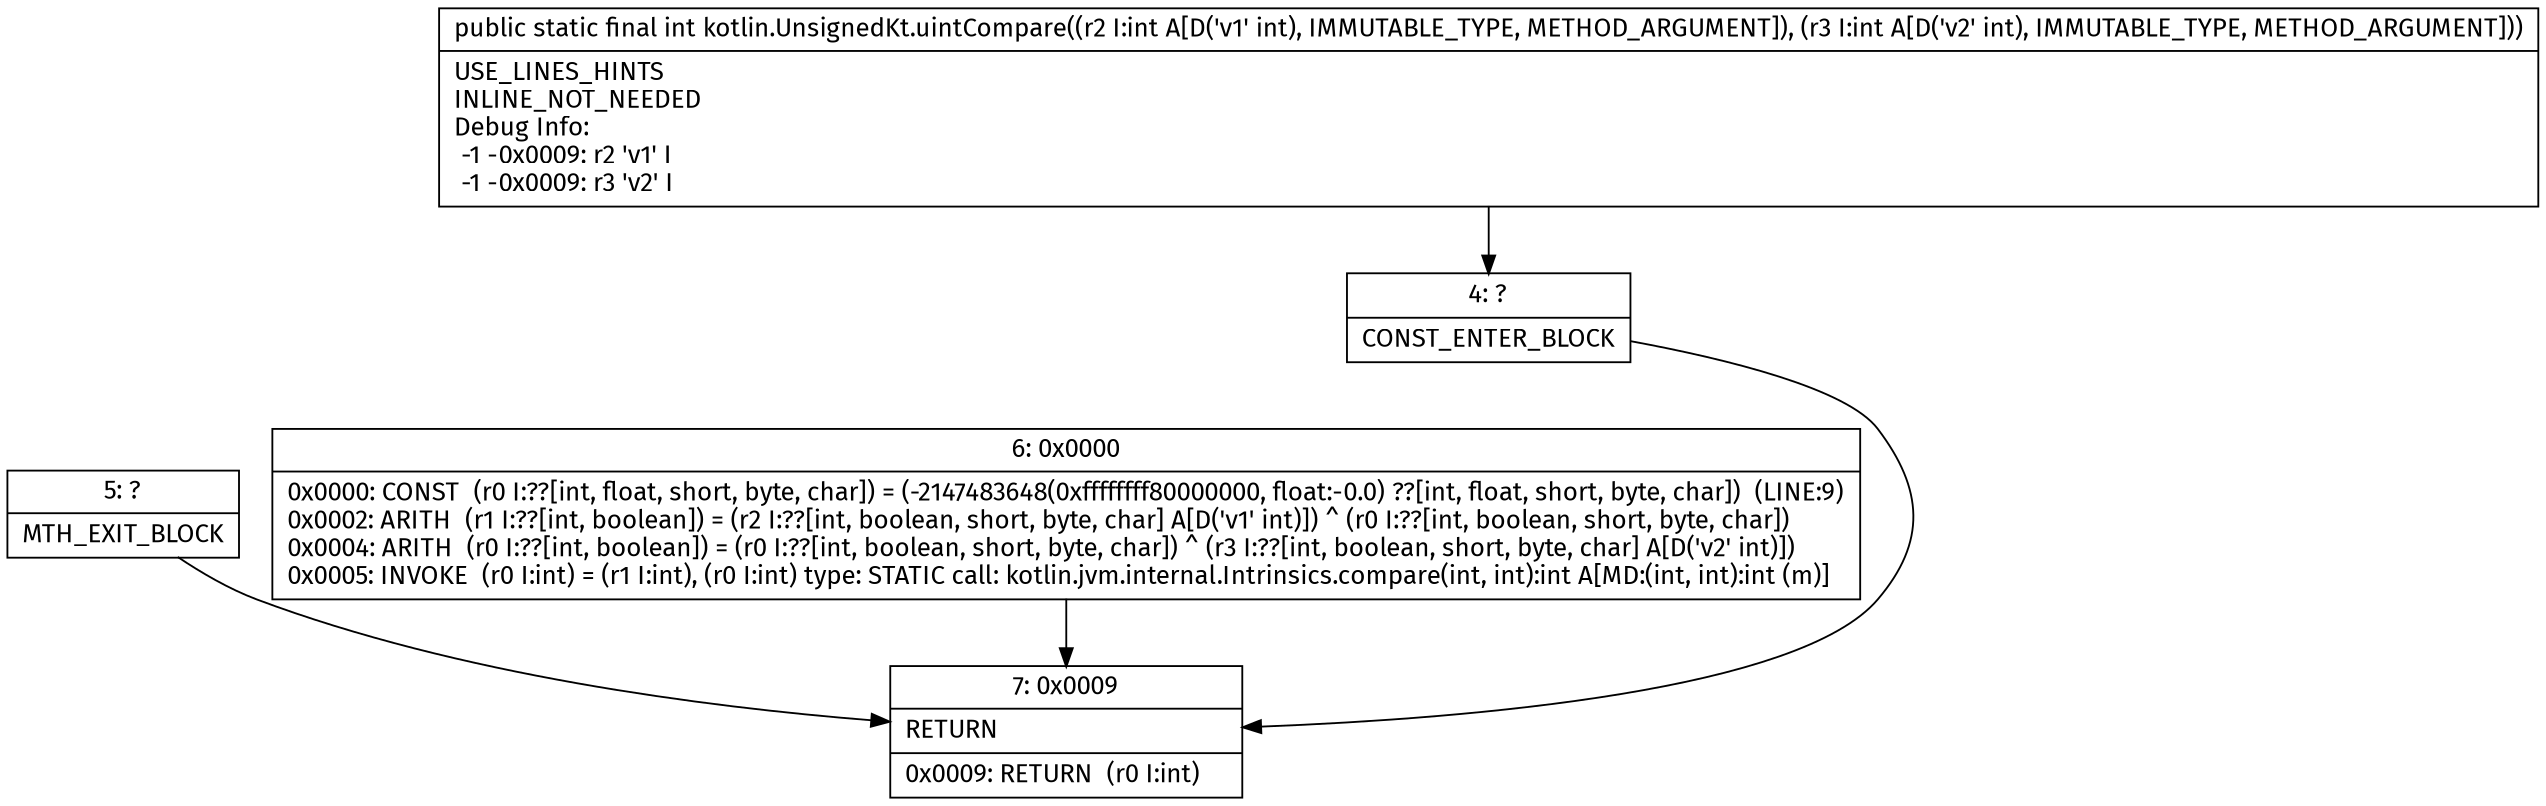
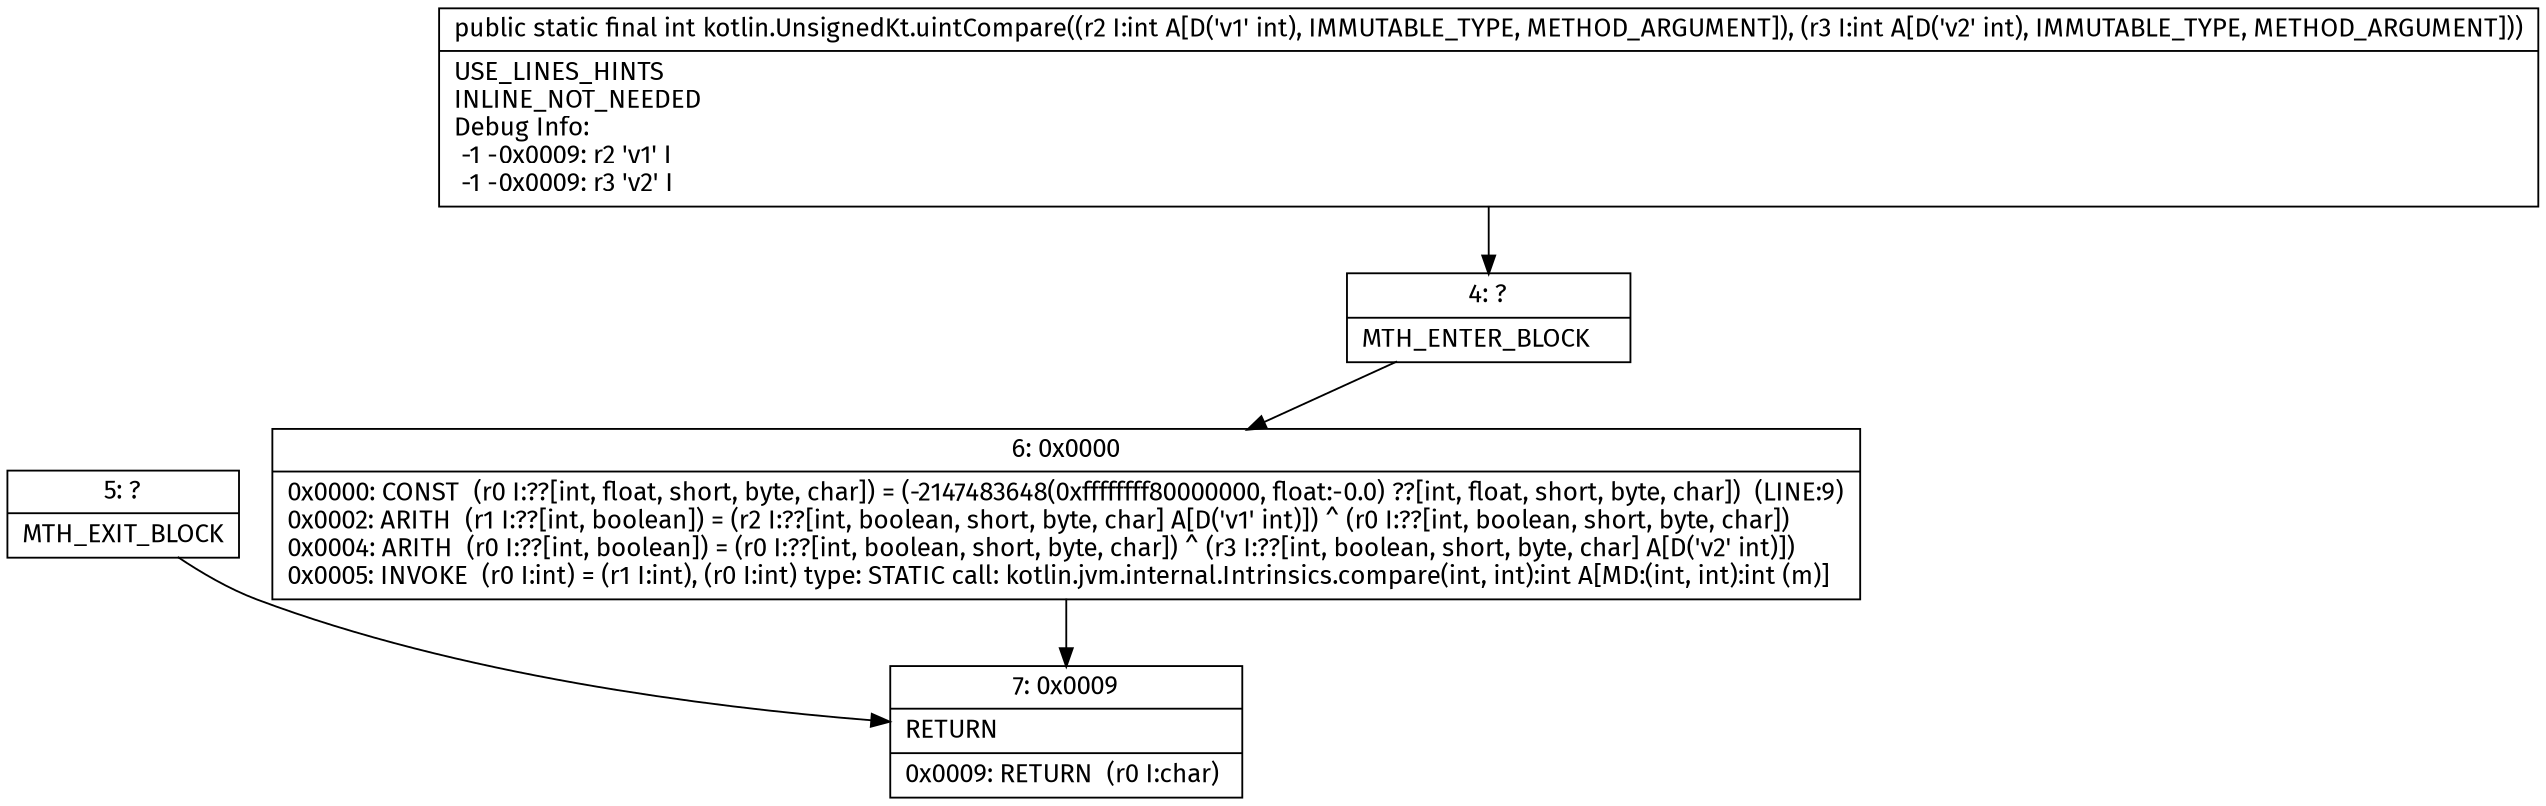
(1489, 339) -> (1477, 339)
(1800, 647) -> (1331, 392)
(1056, 774) -> (1066, 774)
